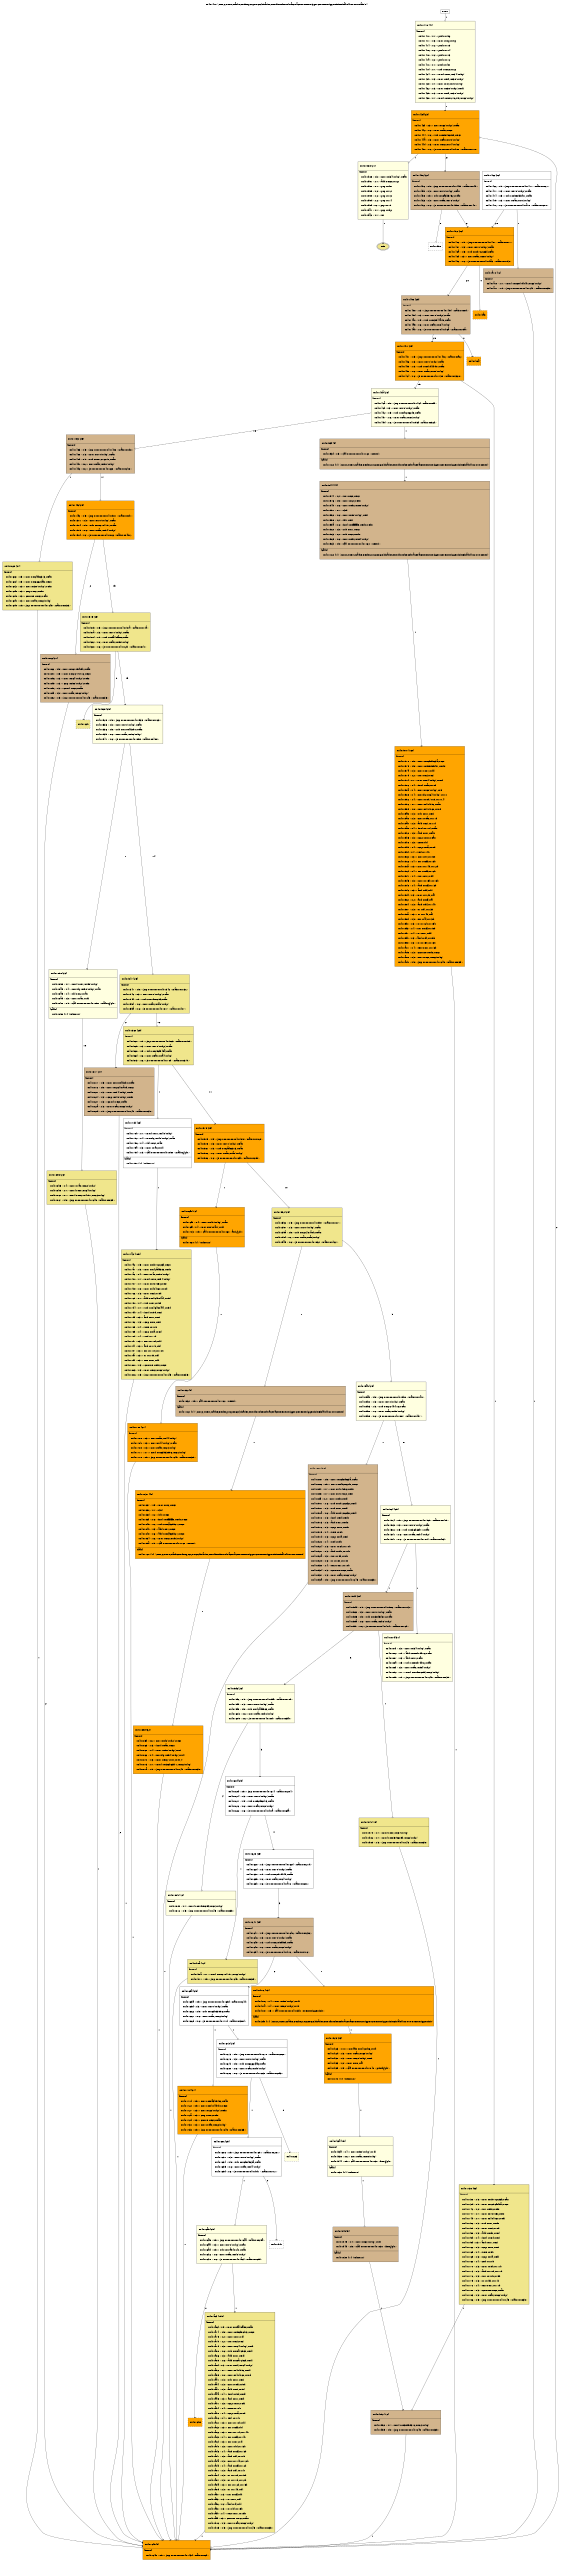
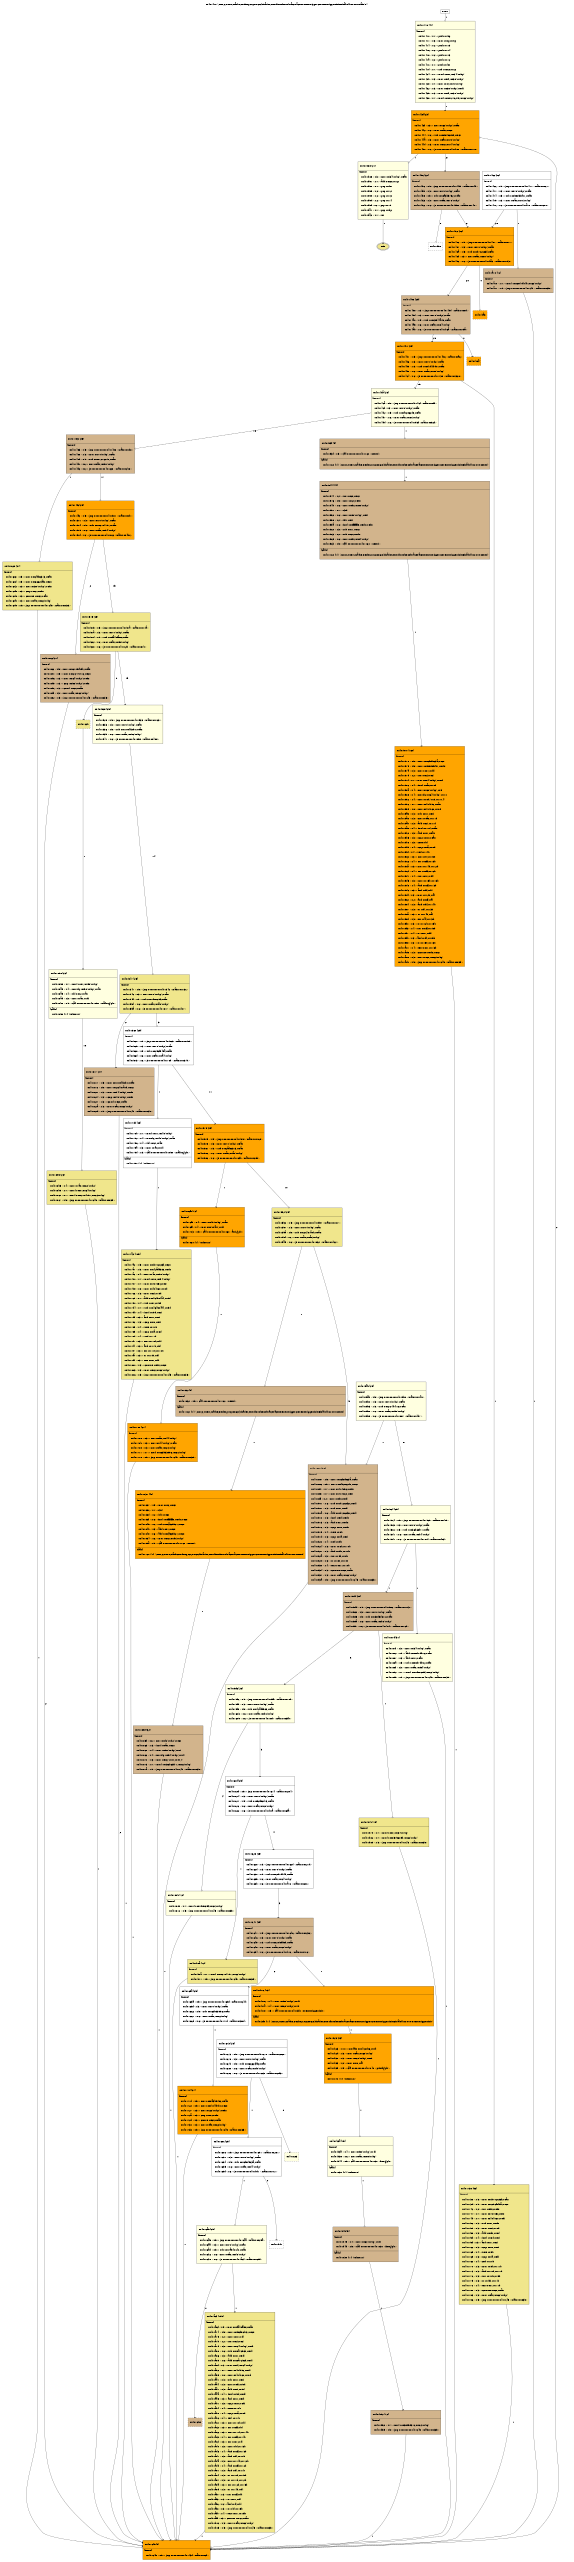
(106, 856) -> (83, 848)
(159, 1022) -> (159, 1022)
(158, 1046) -> (158, 1046)
(380, 1305) -> (342, 1353)
(168, 1750) -> (168, 1750)
(233, 2032) -> none
none -> (445, 2222)
(438, 2357) -> (457, 2537)
(195, 2422) -> (195, 2422)
